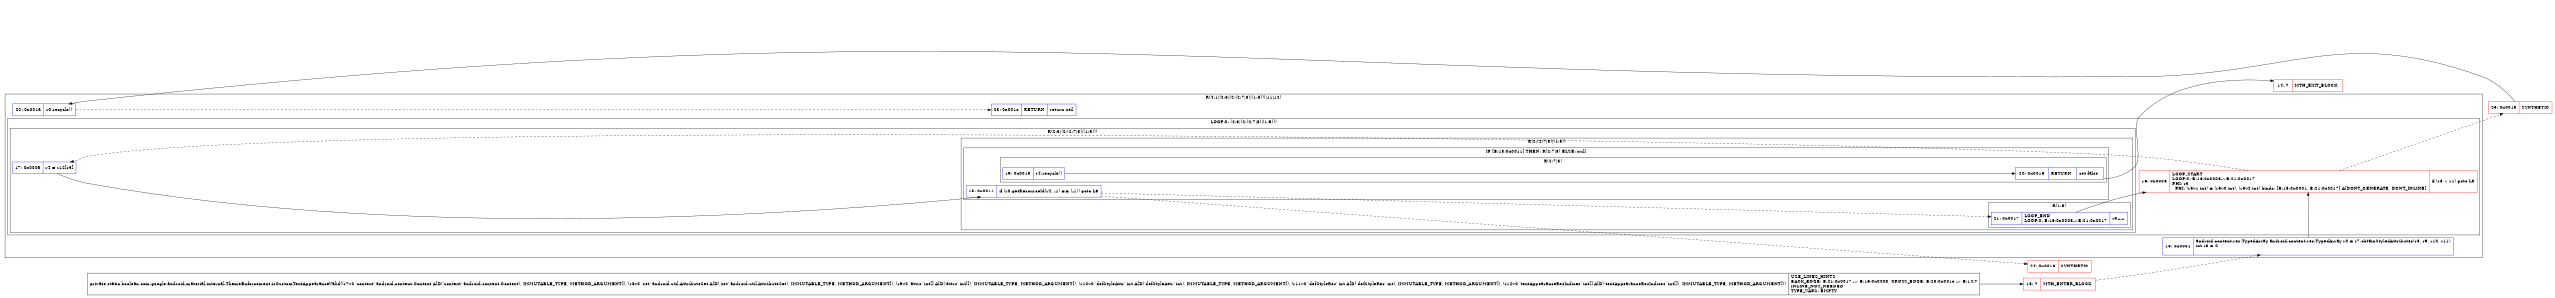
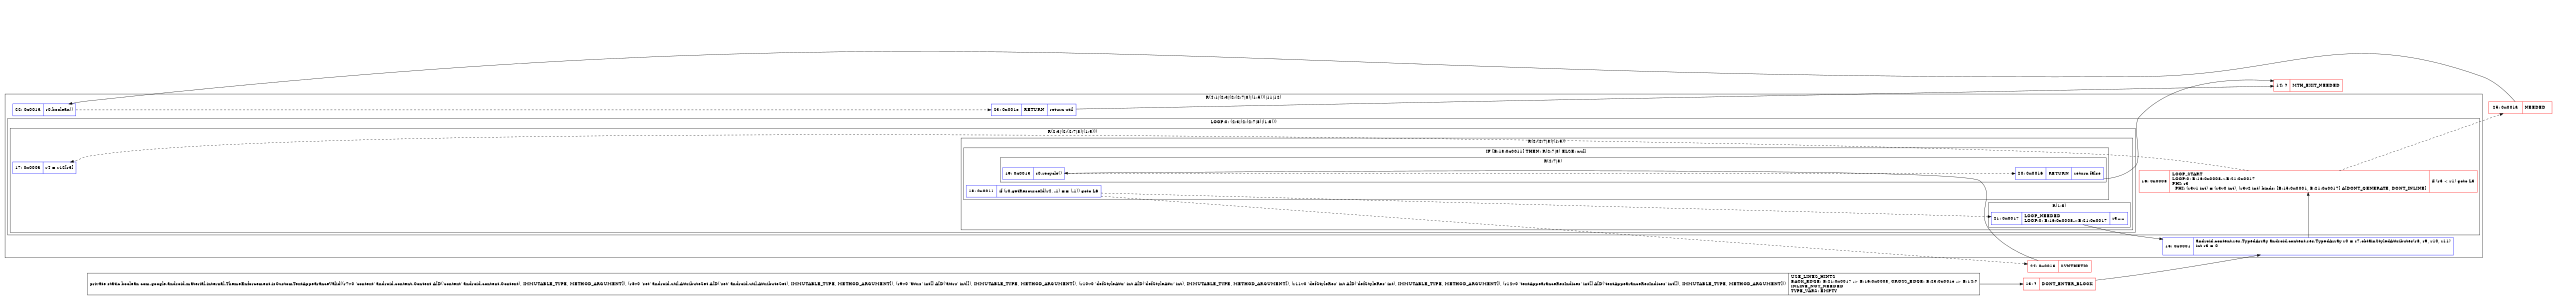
(2316, 85) -> (2316, 85)
none -> (1673, 98)
(2536, 107) -> (2535, 107)
(59, 110) -> (60, 110)
none -> (1579, 171)
(1049, 173) -> (1049, 173)
(2089, 173) -> (2088, 173)
(1538, 174) -> (1538, 174)
(2112, 200) -> (2121, 233)
(2037, 216) -> (2043, 216)
(516, 218) -> none
(2177, 269) -> (2177, 269)
(2068, 284) -> (2068, 284)
